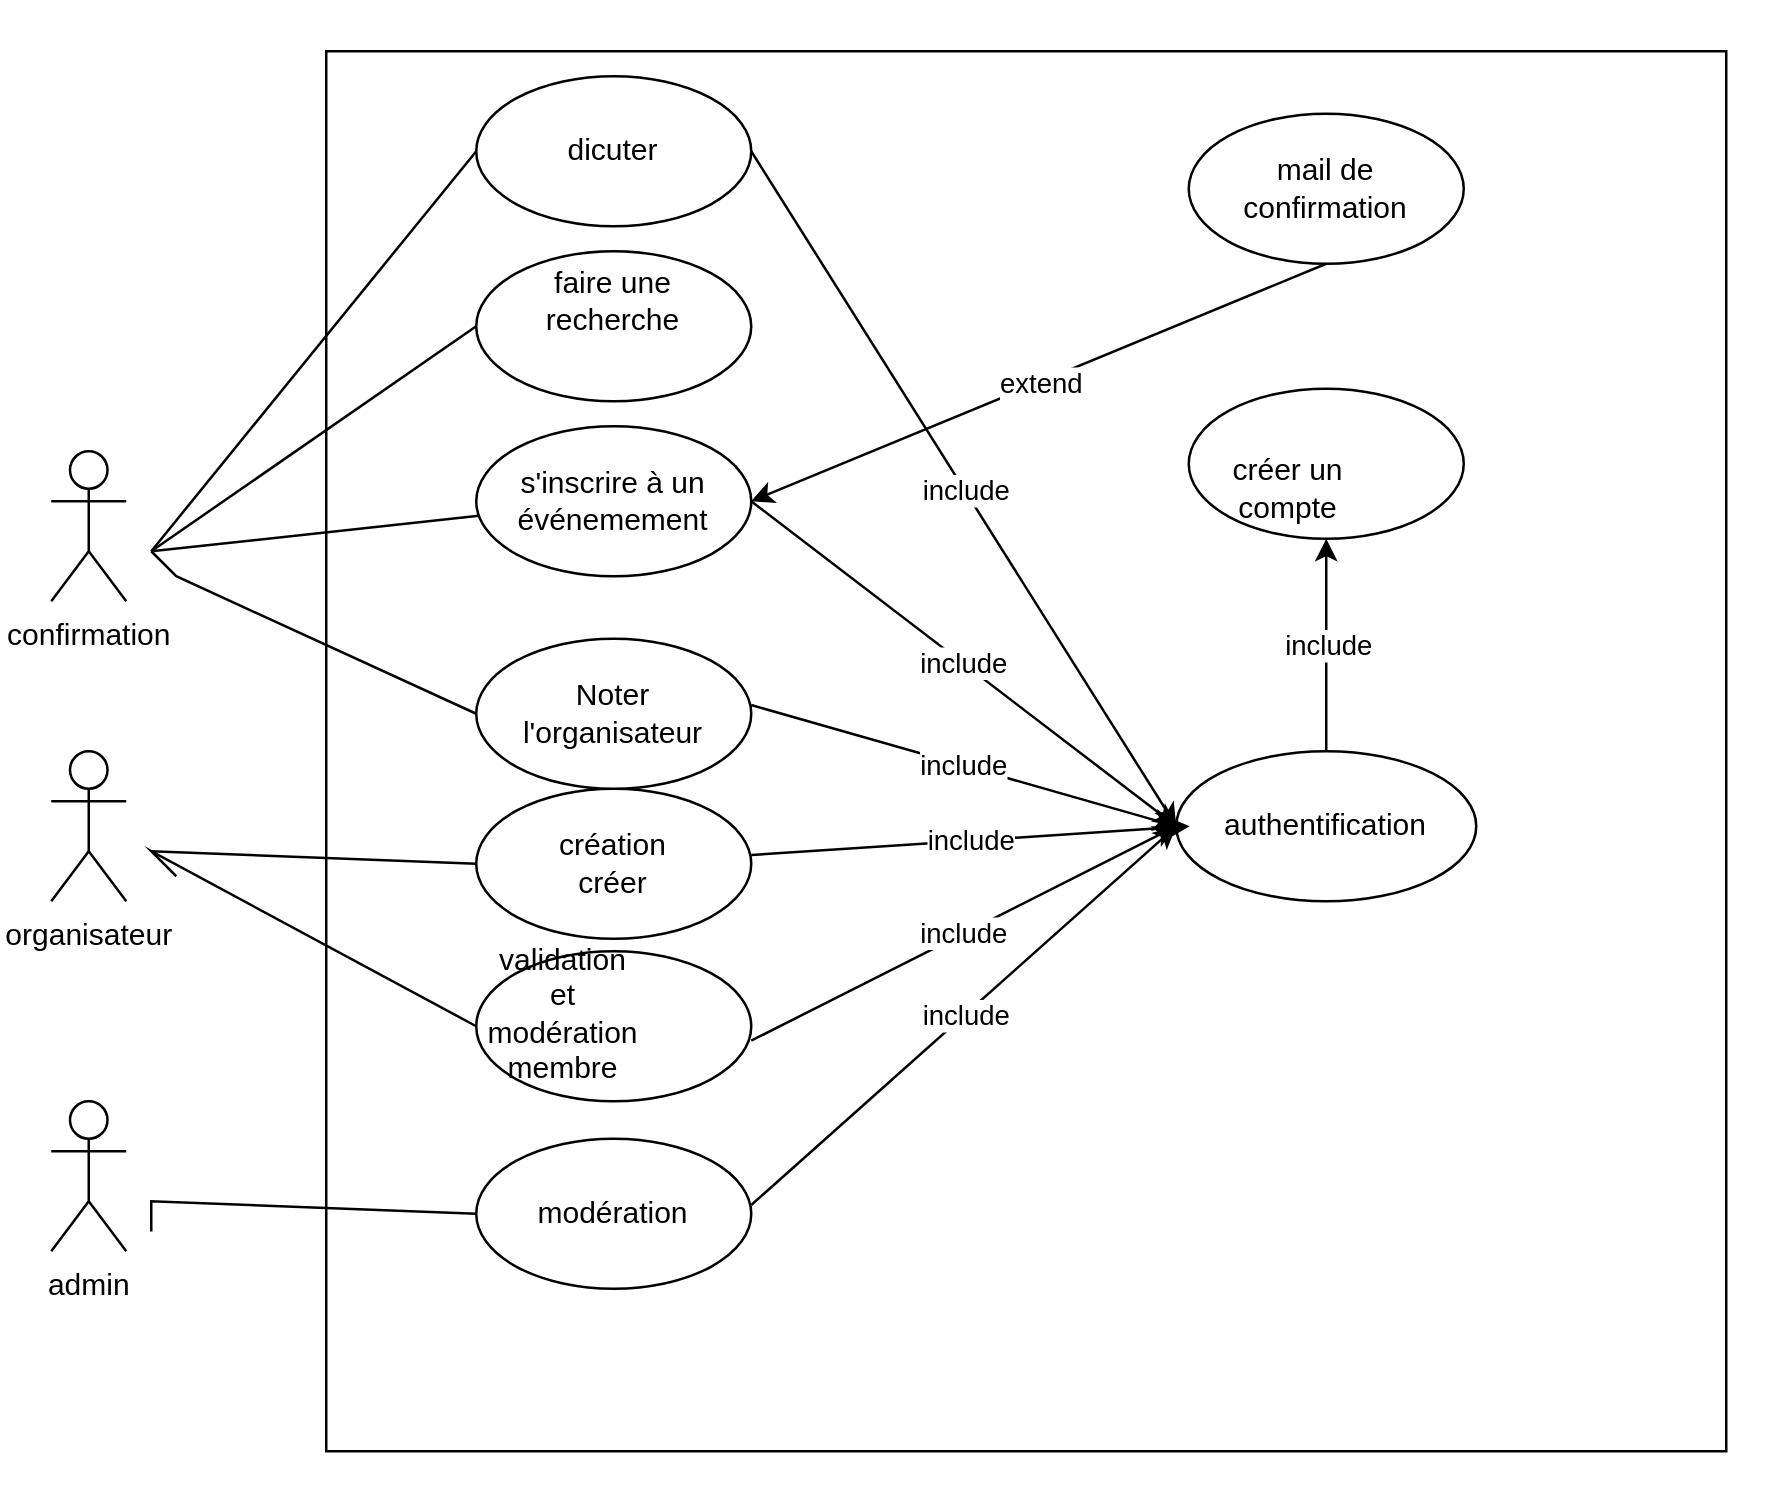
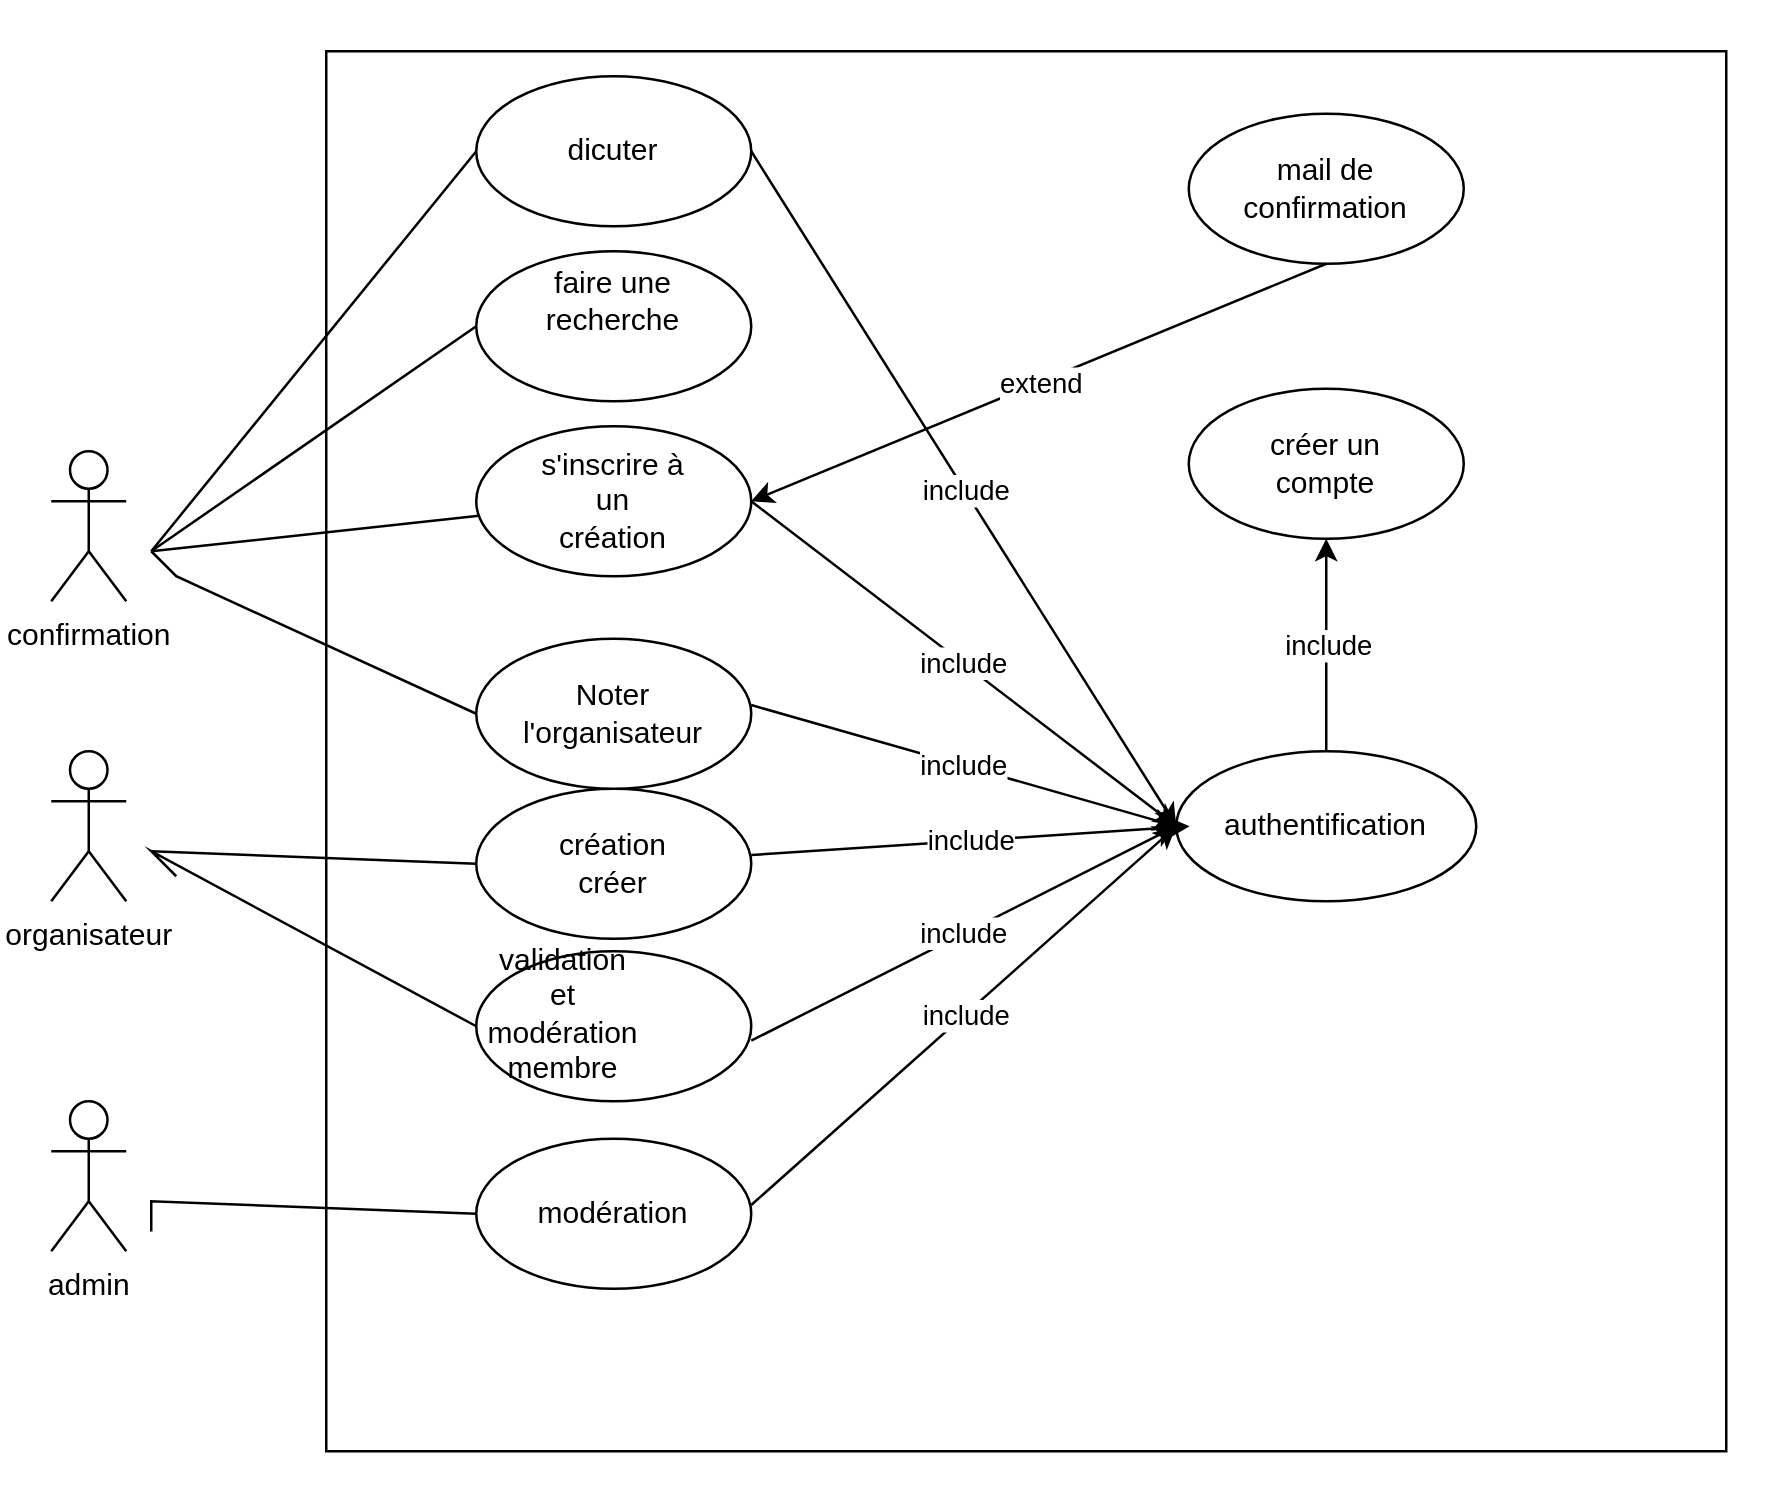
(1289, 489) -> (1326, 464)
(614, 501) -> (614, 501)
